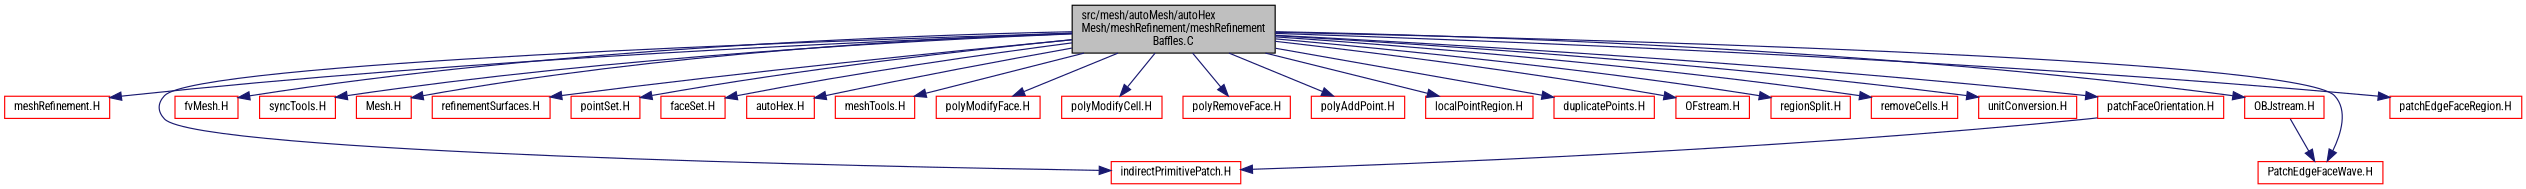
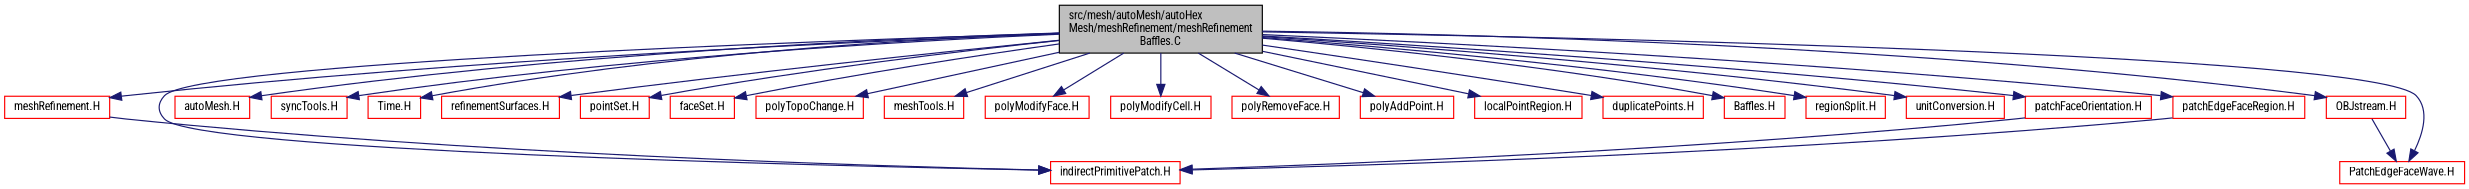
(206, 107) -> (212, 107)
(384, 107) -> (394, 107)
(780, 107) -> (810, 107)
(1713, 107) -> (1755, 107)
(1915, 107) -> none
none -> (1732, 149)
none -> (573, 152)
